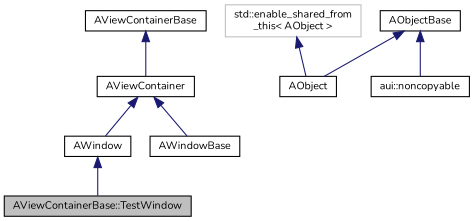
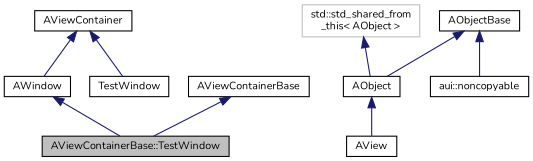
(293, 21) -> (361, 21)
(146, 59) -> (187, 119)
(195, 146) -> (129, 87)
none -> (372, 146)
